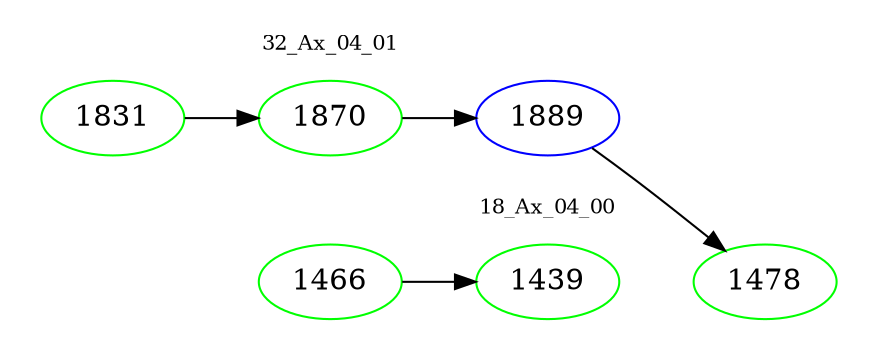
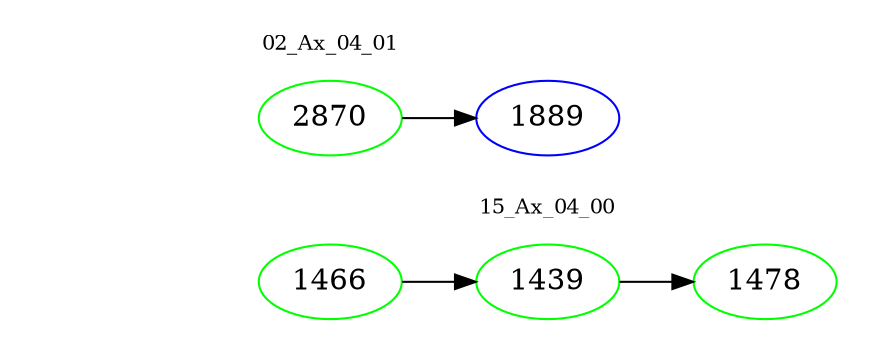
(330, 45) -> (330, 45)
(113, 118) -> none
(330, 118) -> (330, 118)
(663, 201) -> (646, 282)
(548, 208) -> (548, 208)
